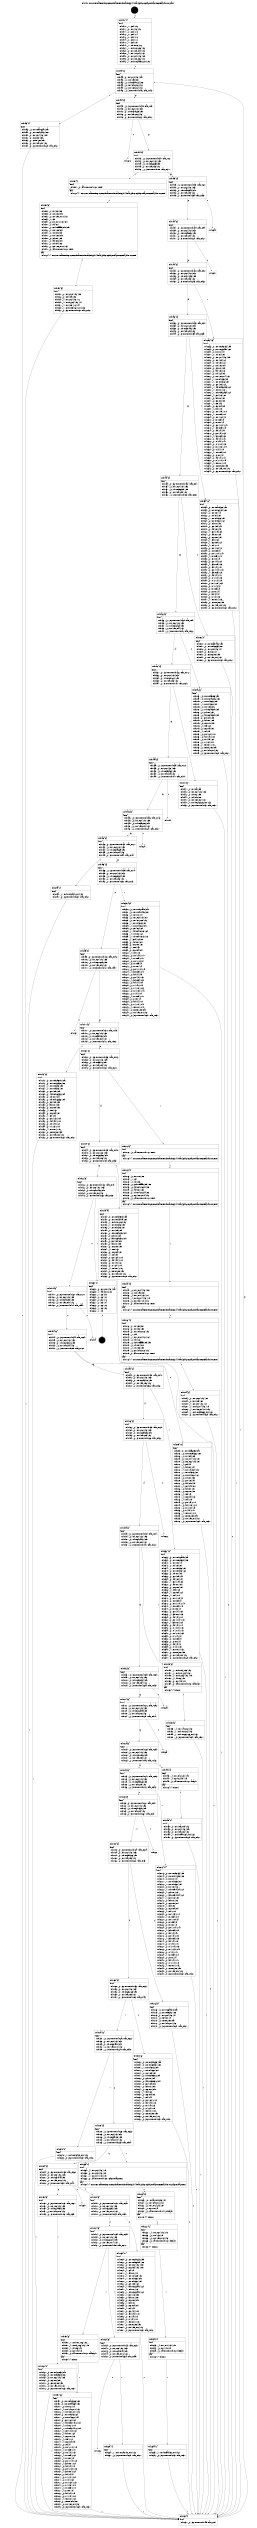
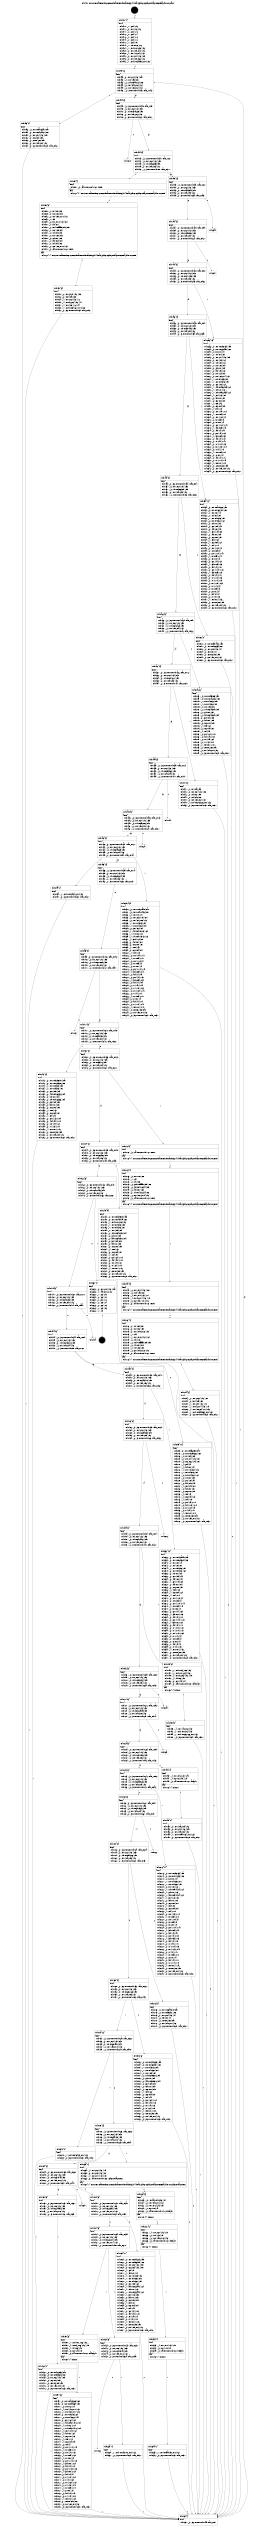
(122, 892) -> (143, 878)
